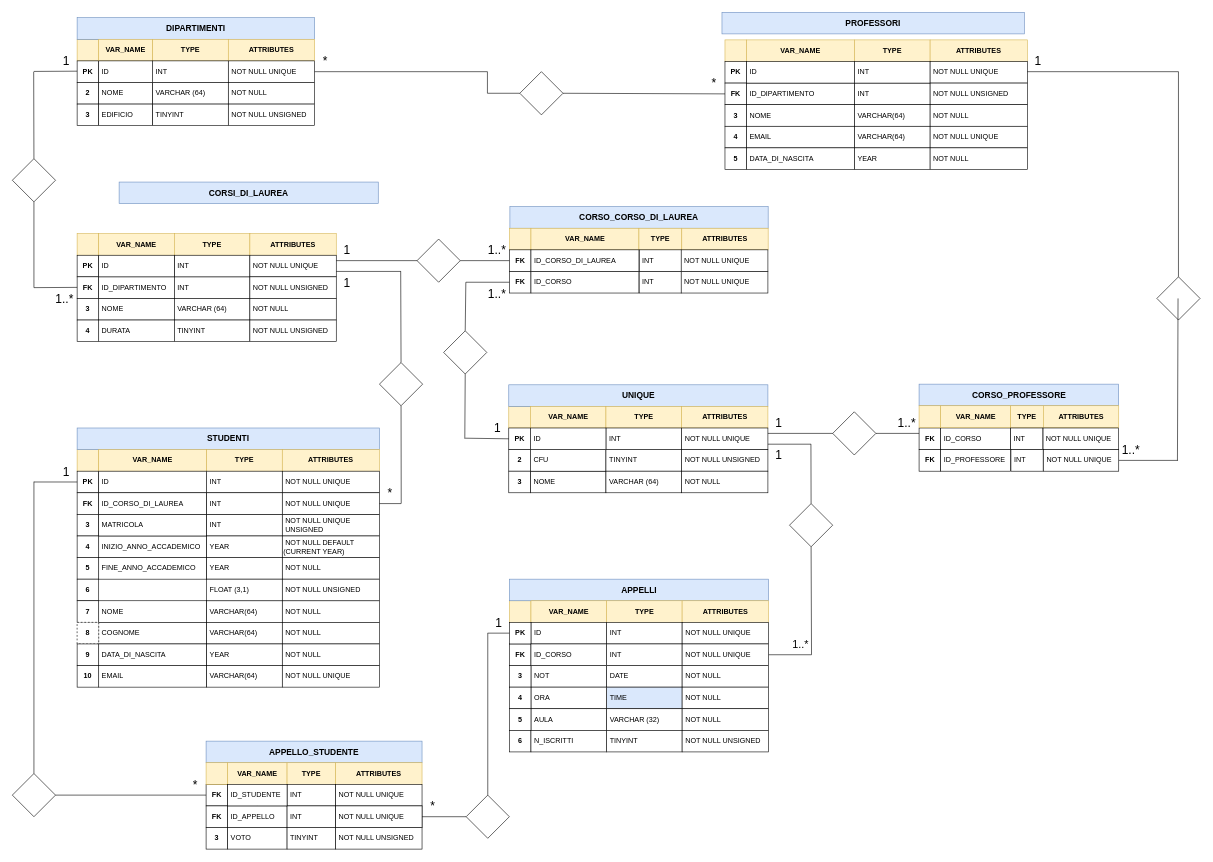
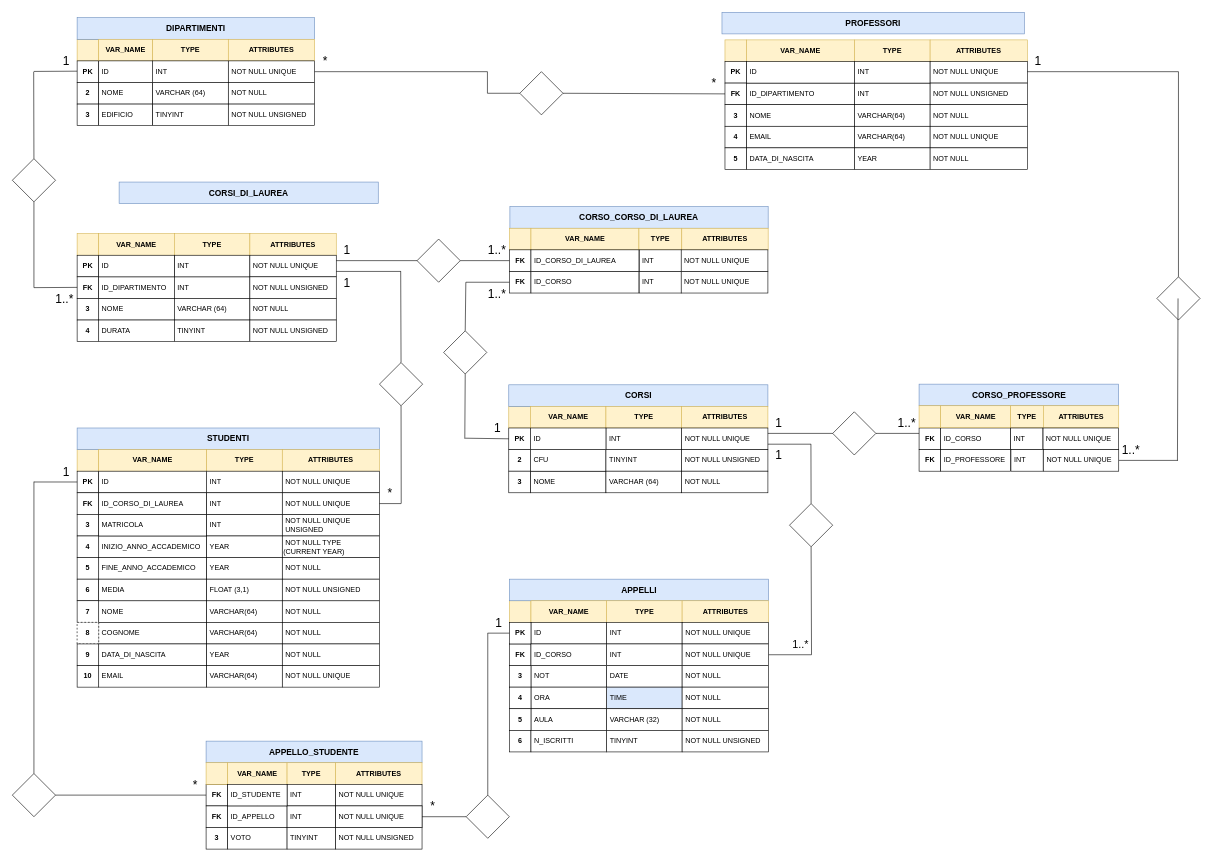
(639, 396) -> (639, 396)
(332, 547) -> (332, 547)
none -> (153, 590)
